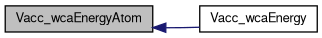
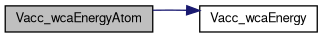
(183, 28) -> (170, 10)
